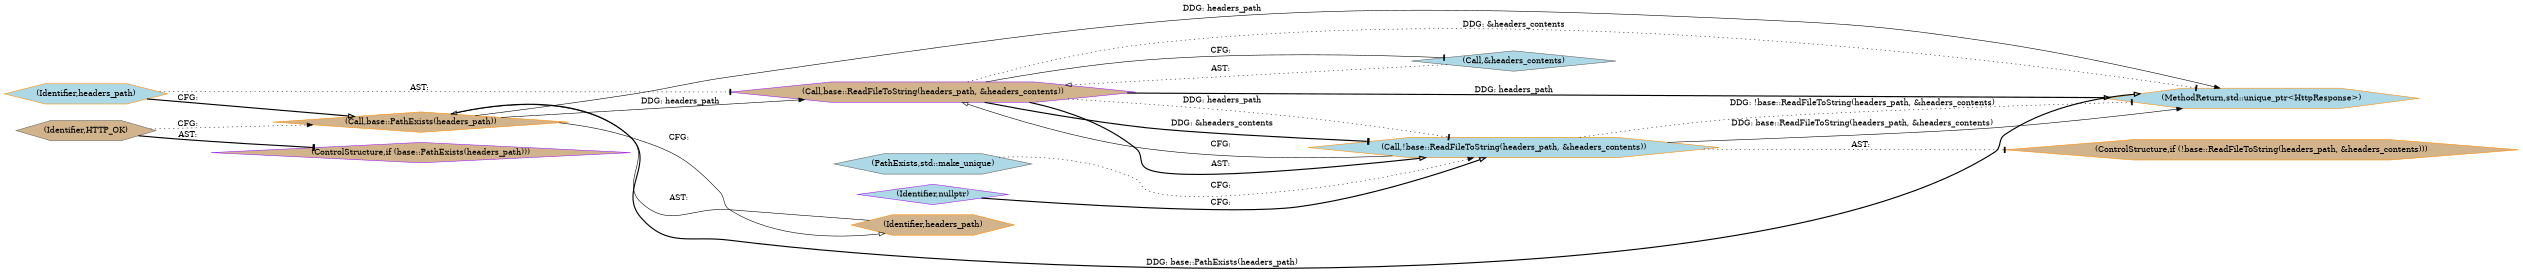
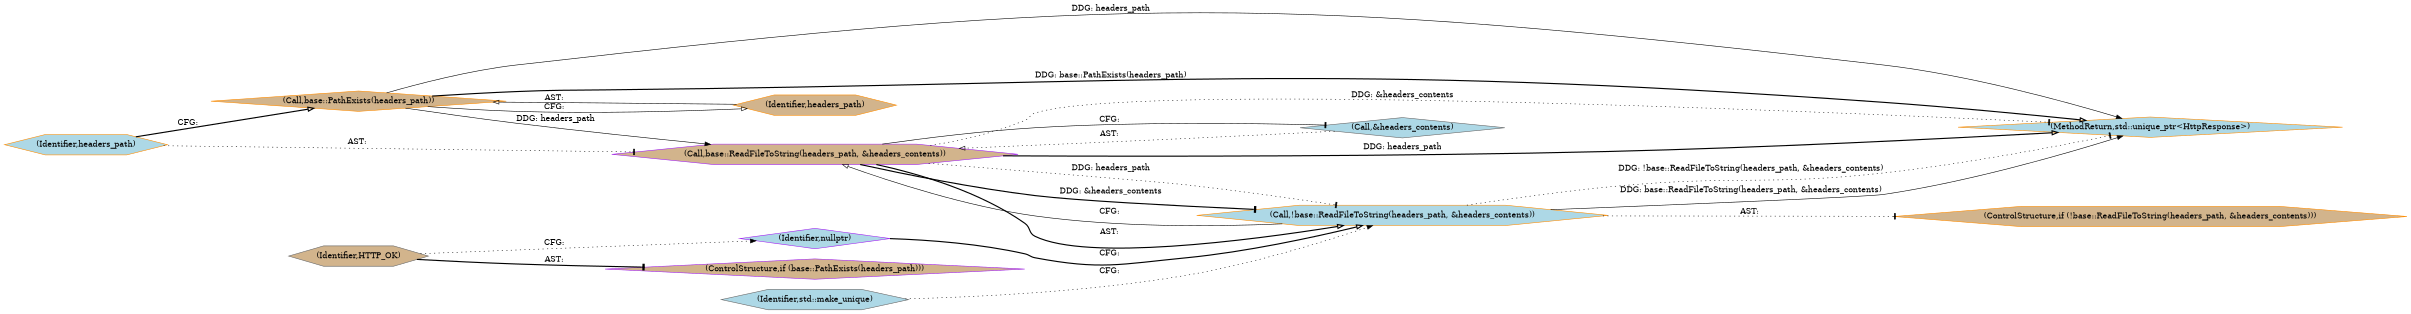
(2262, 98) -> (2150, 127)
(229, 127) -> (585, 247)
(933, 164) -> (815, 300)
